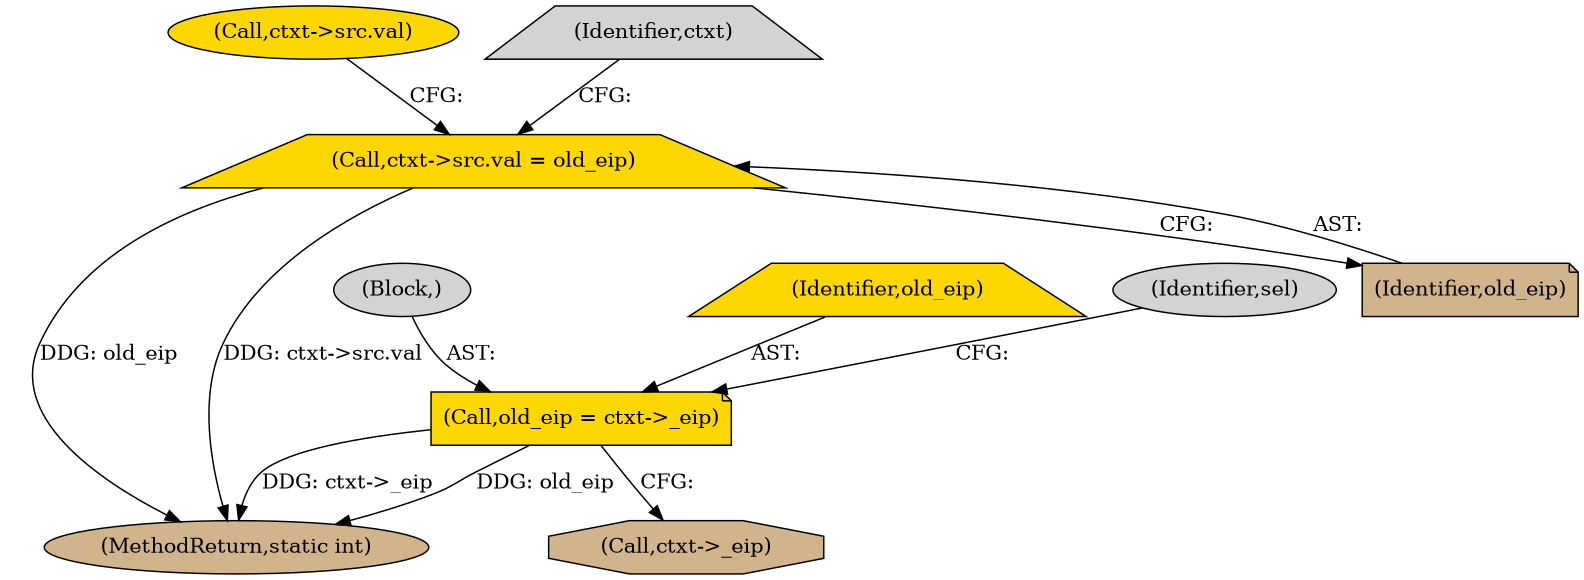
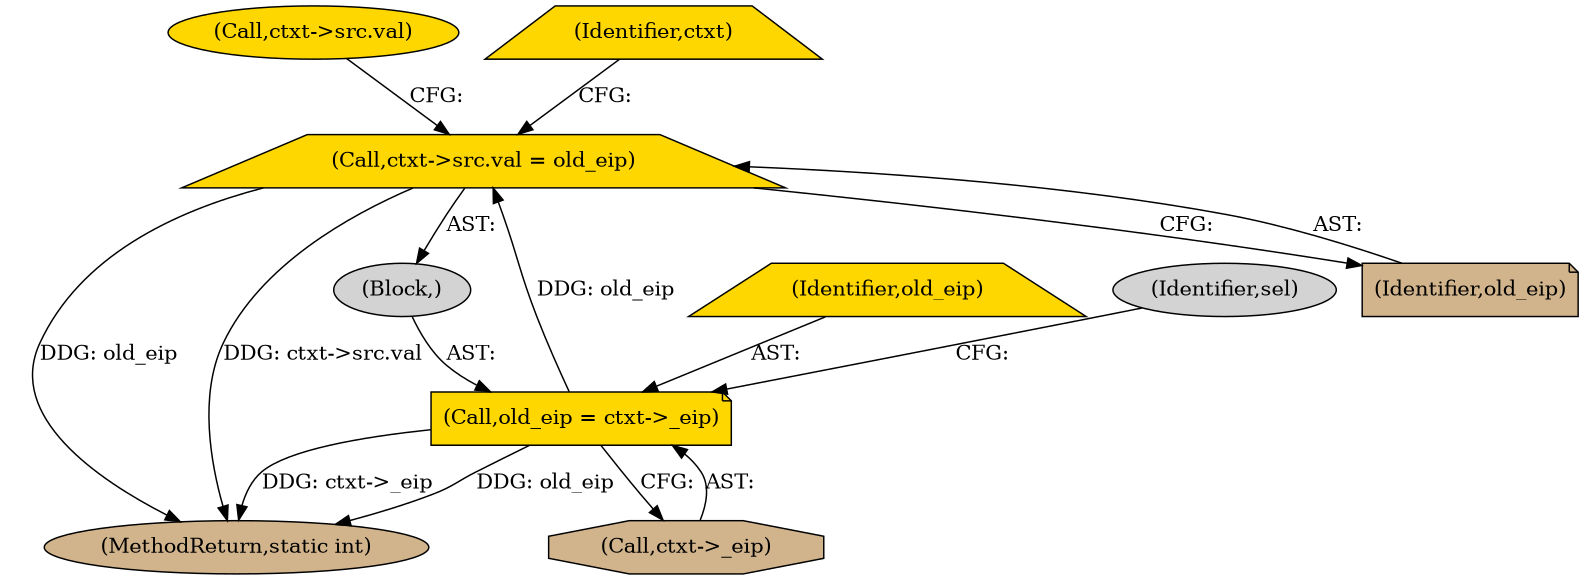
(654, 33) -> (654, 33)
none -> (444, 219)
none -> (530, 298)
none -> (706, 484)
